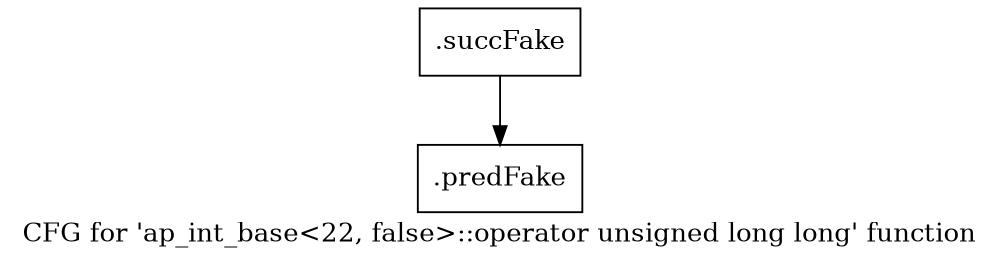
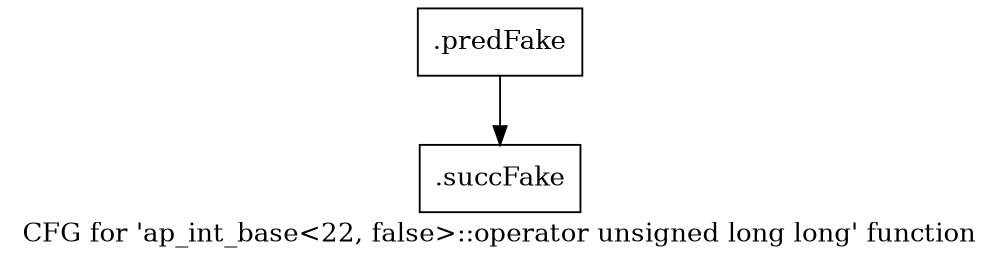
(500, 101) -> (500, 101)
